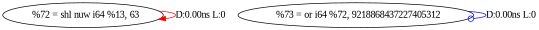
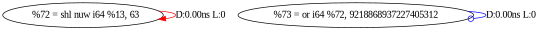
(356, 15) -> (356, 15)
